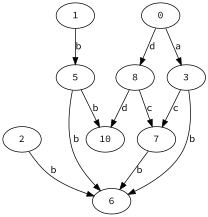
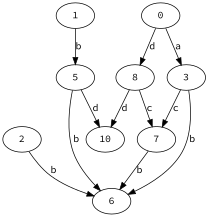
(96, 108) -> (96, 108)
